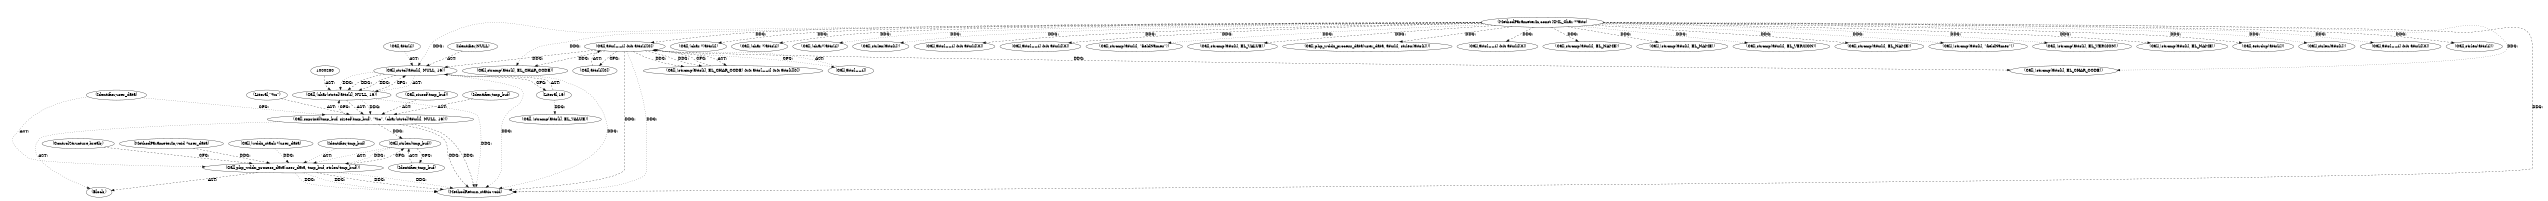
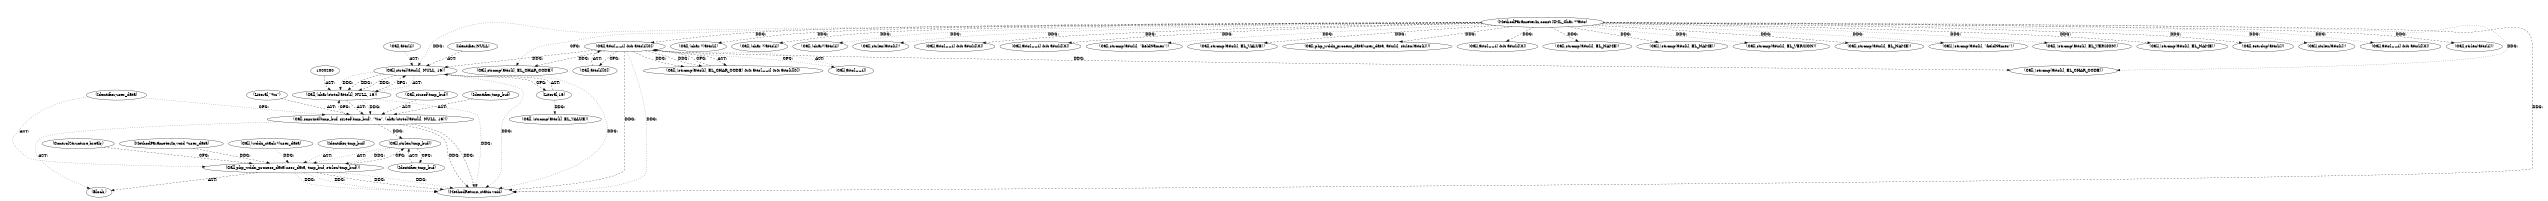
(576, 46) -> (576, 46)
